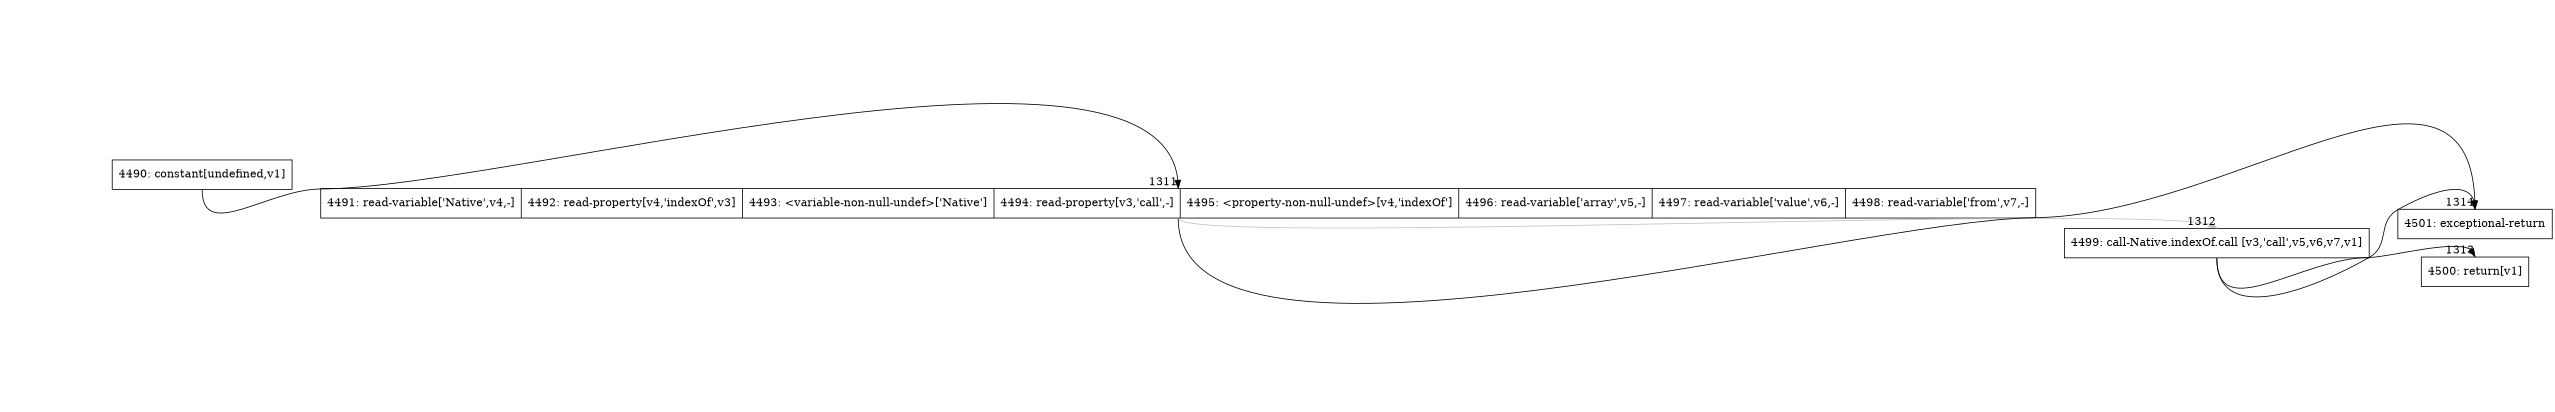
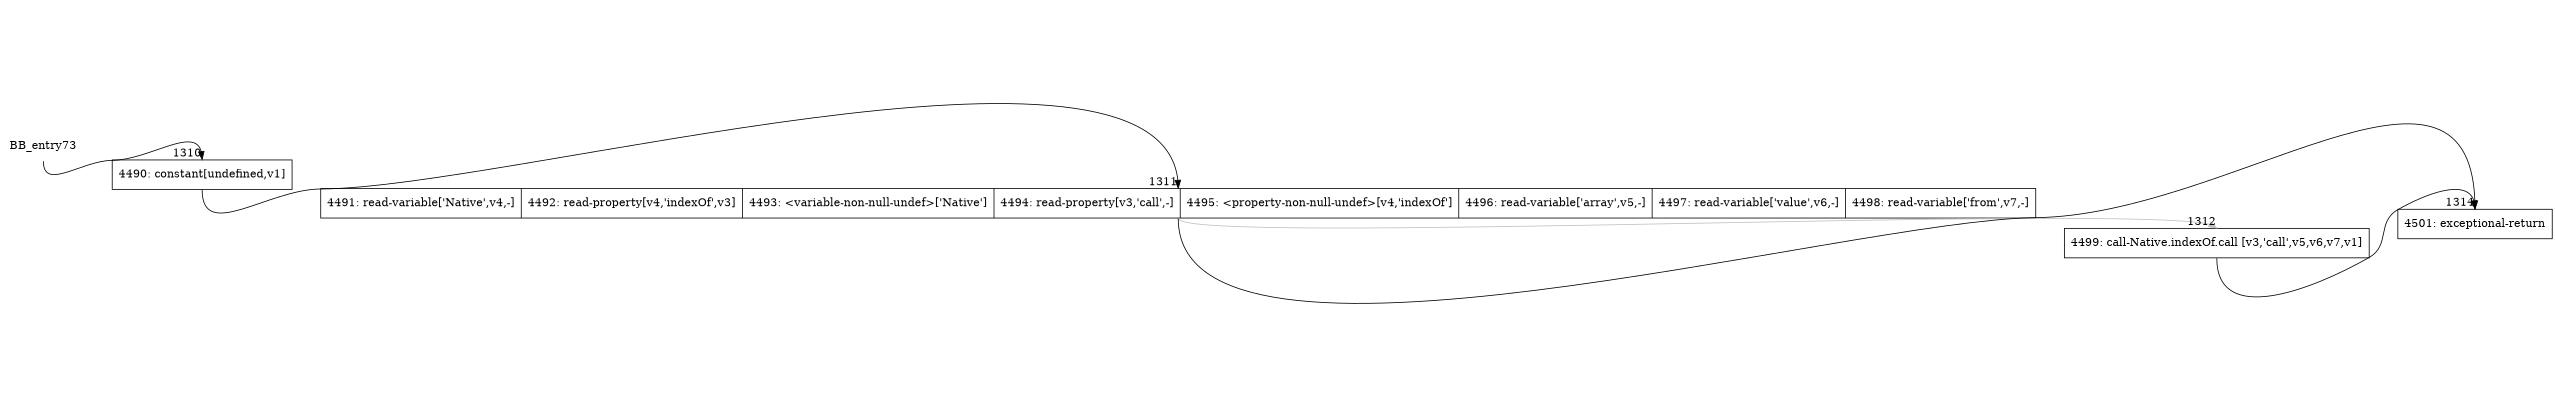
none -> (43, 146)
(2475, 272) -> none
